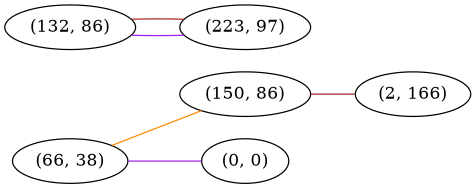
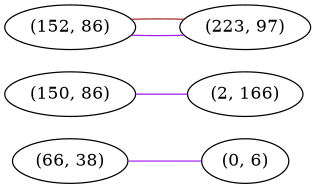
(70, 27) -> (70, 27)
(333, 94) -> (161, 94)
(157, 128) -> none
(245, 161) -> (245, 161)
